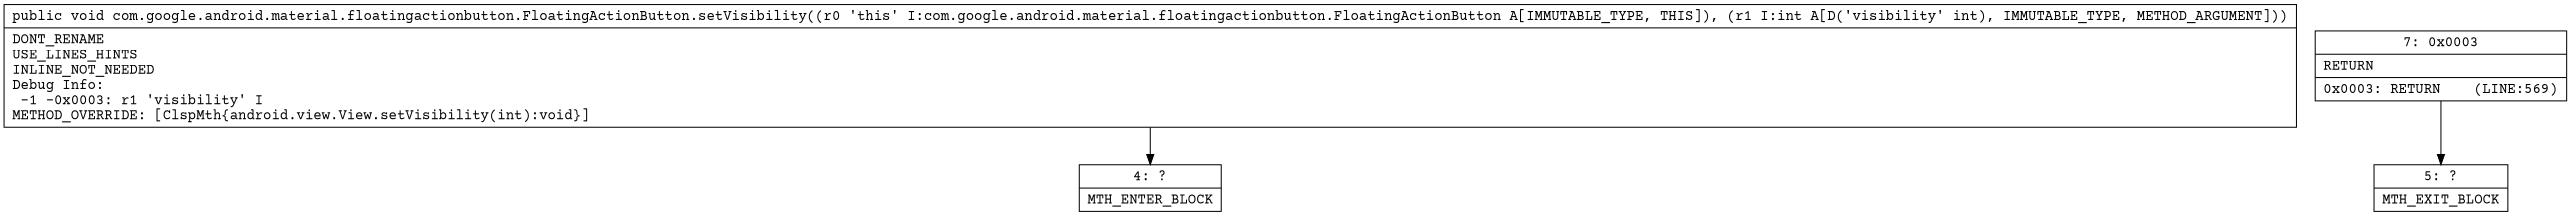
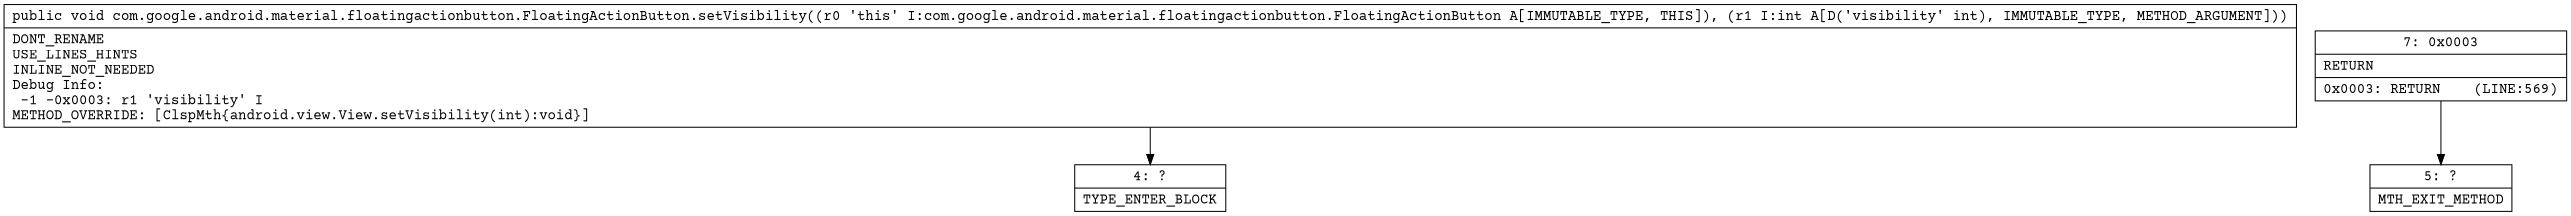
(1150, 199) -> (1150, 199)
(2441, 199) -> (2441, 199)
